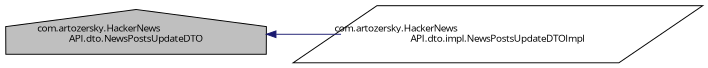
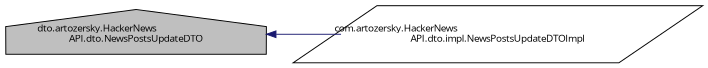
(136, 34) -> (136, 34)
